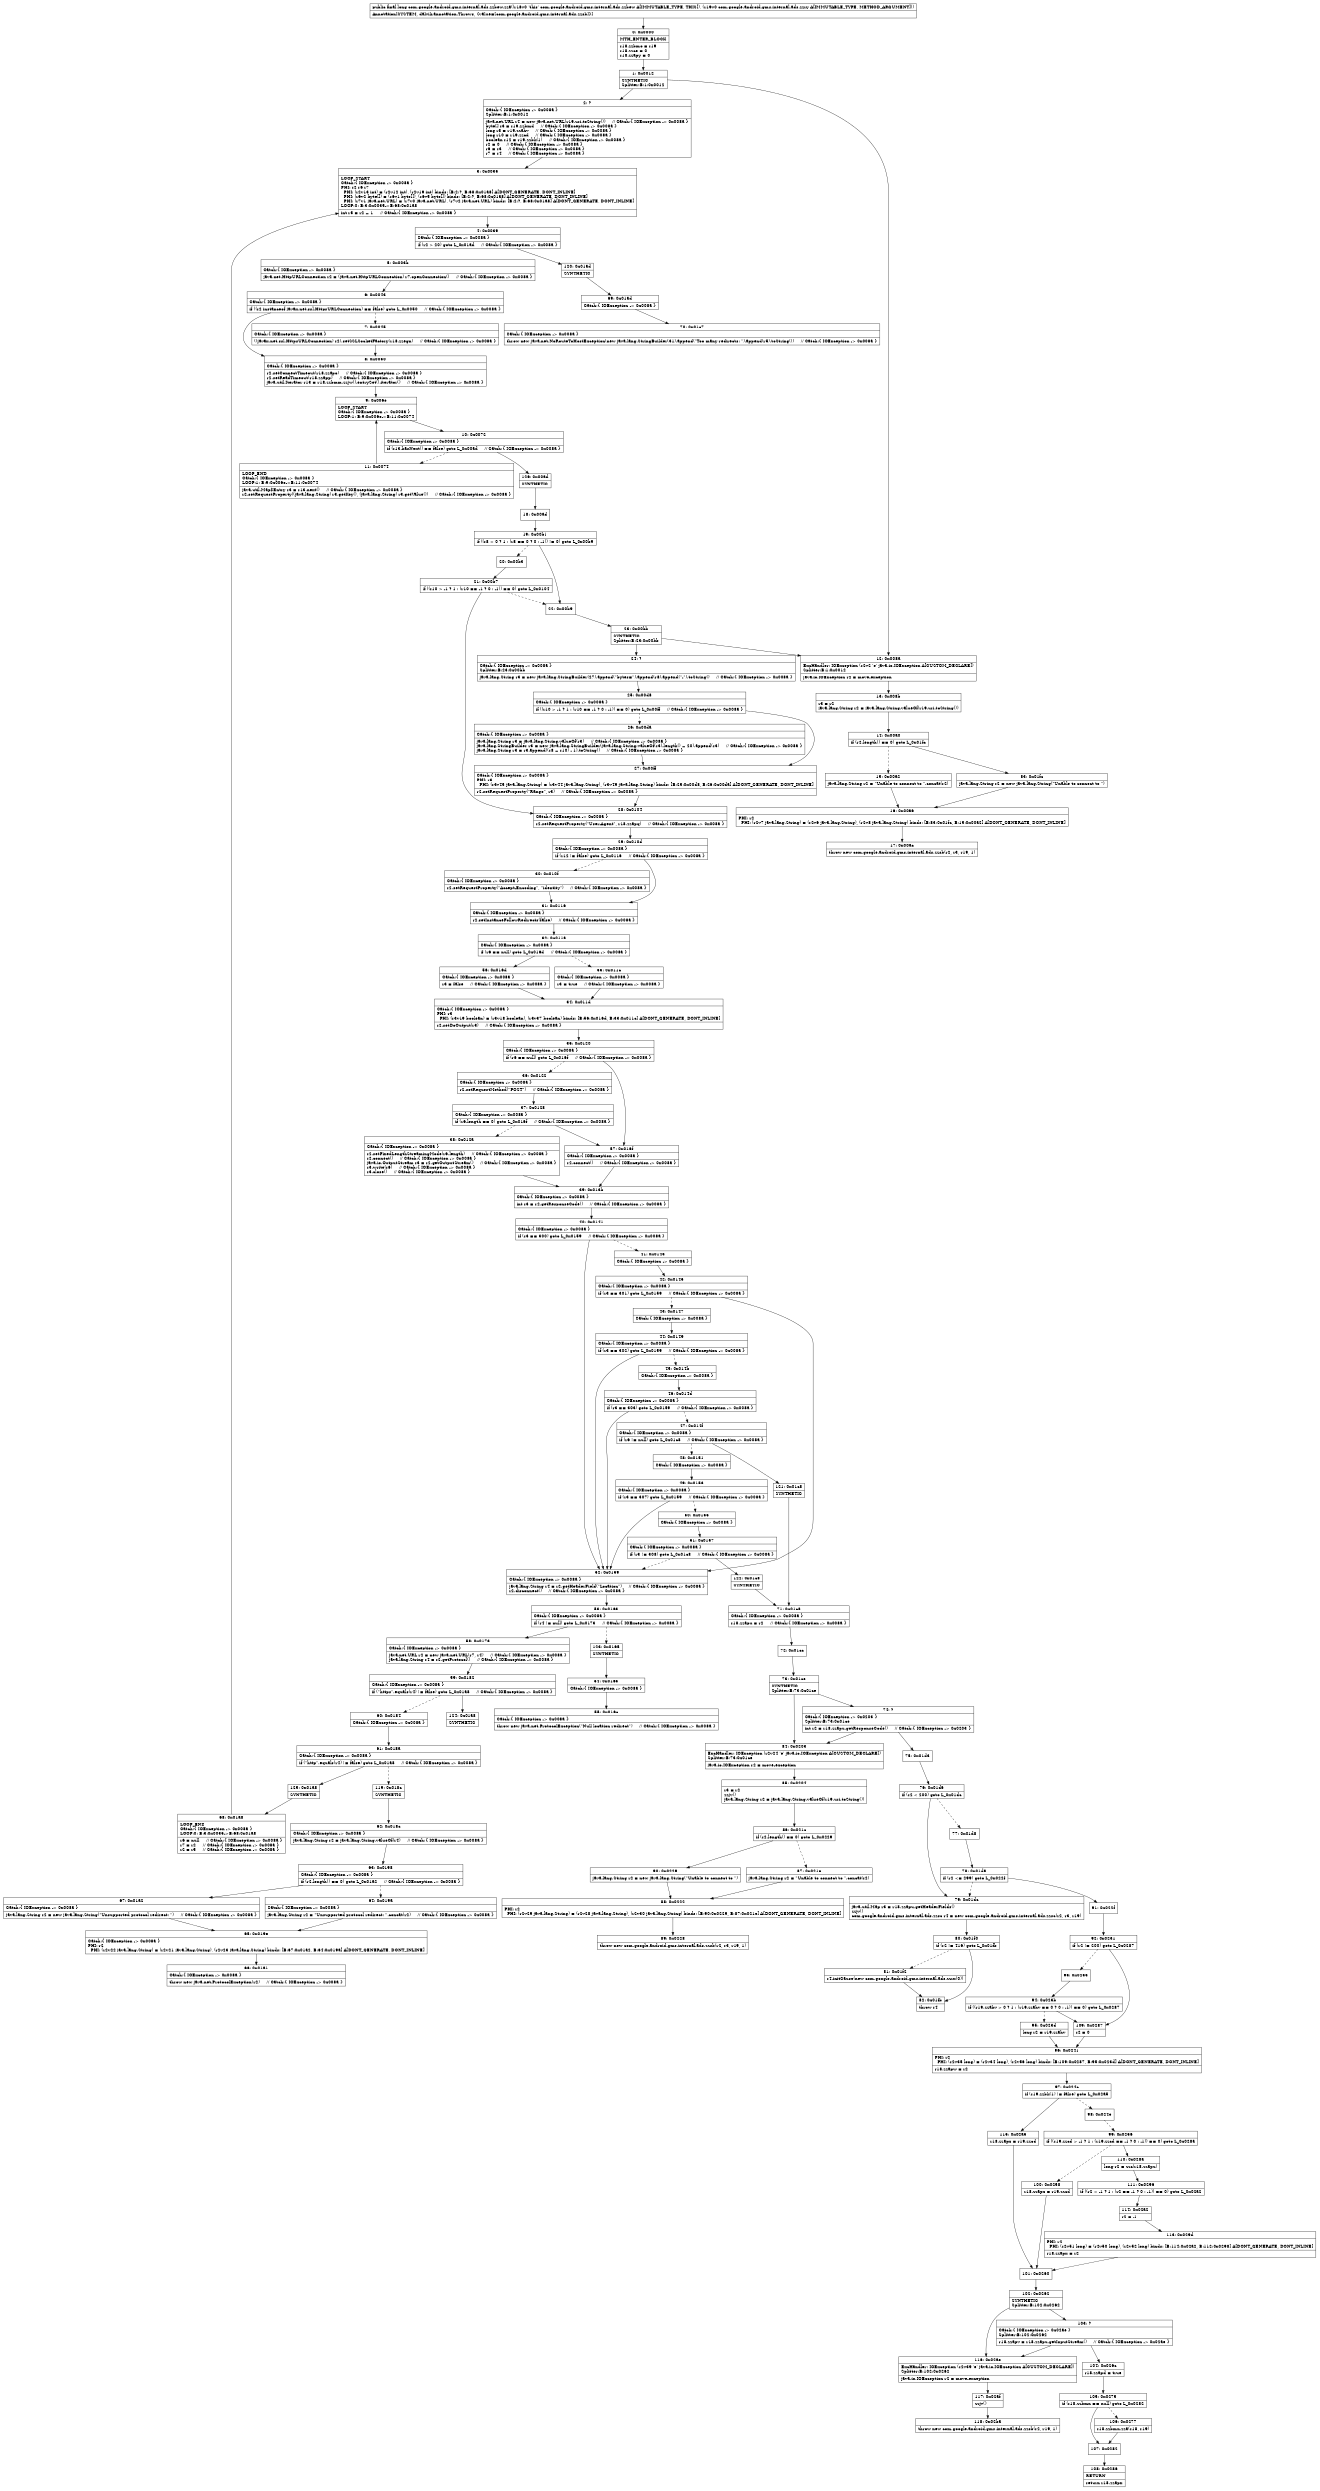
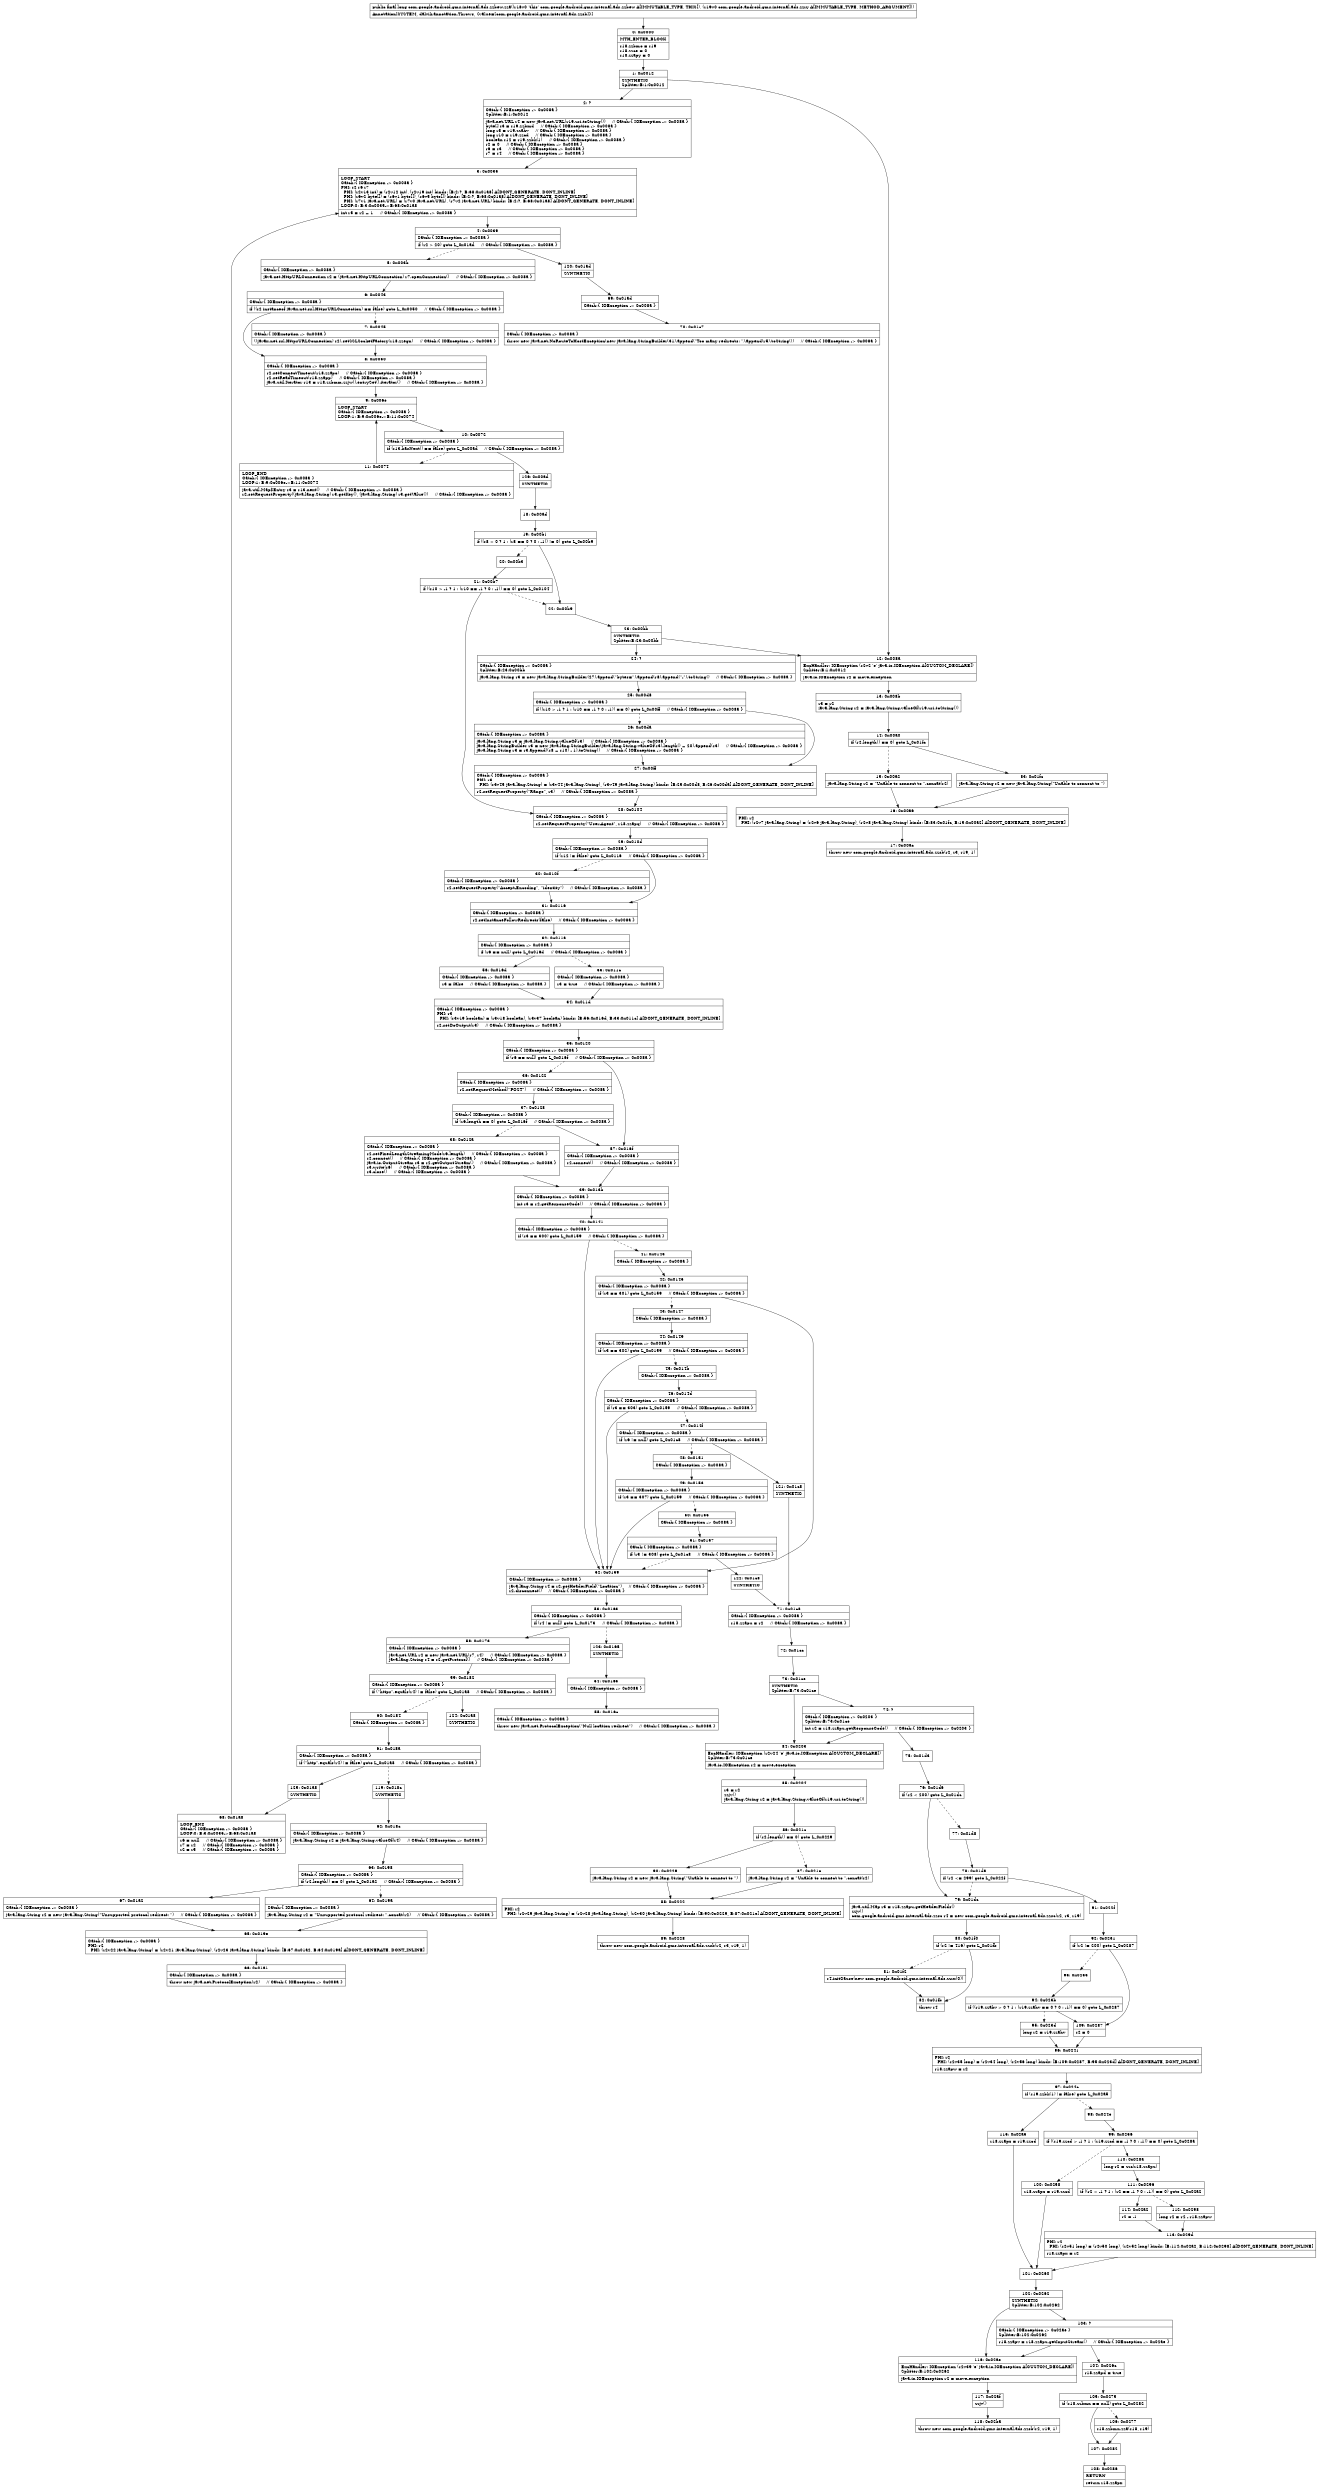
none -> (444, 254)
(1108, 2125) -> (1108, 2125)
none -> (1186, 2214)
